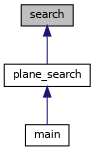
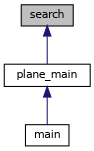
(47, 75) -> (47, 75)
